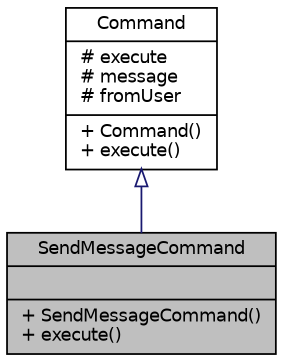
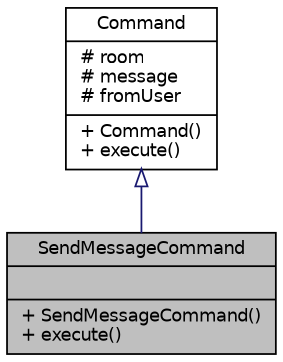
(124, 58) -> (112, 58)
